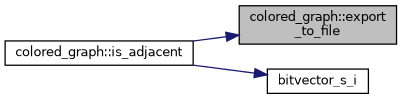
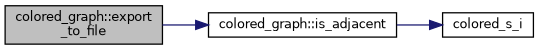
(210, 39) -> (179, 25)
(318, 81) -> (488, 25)
